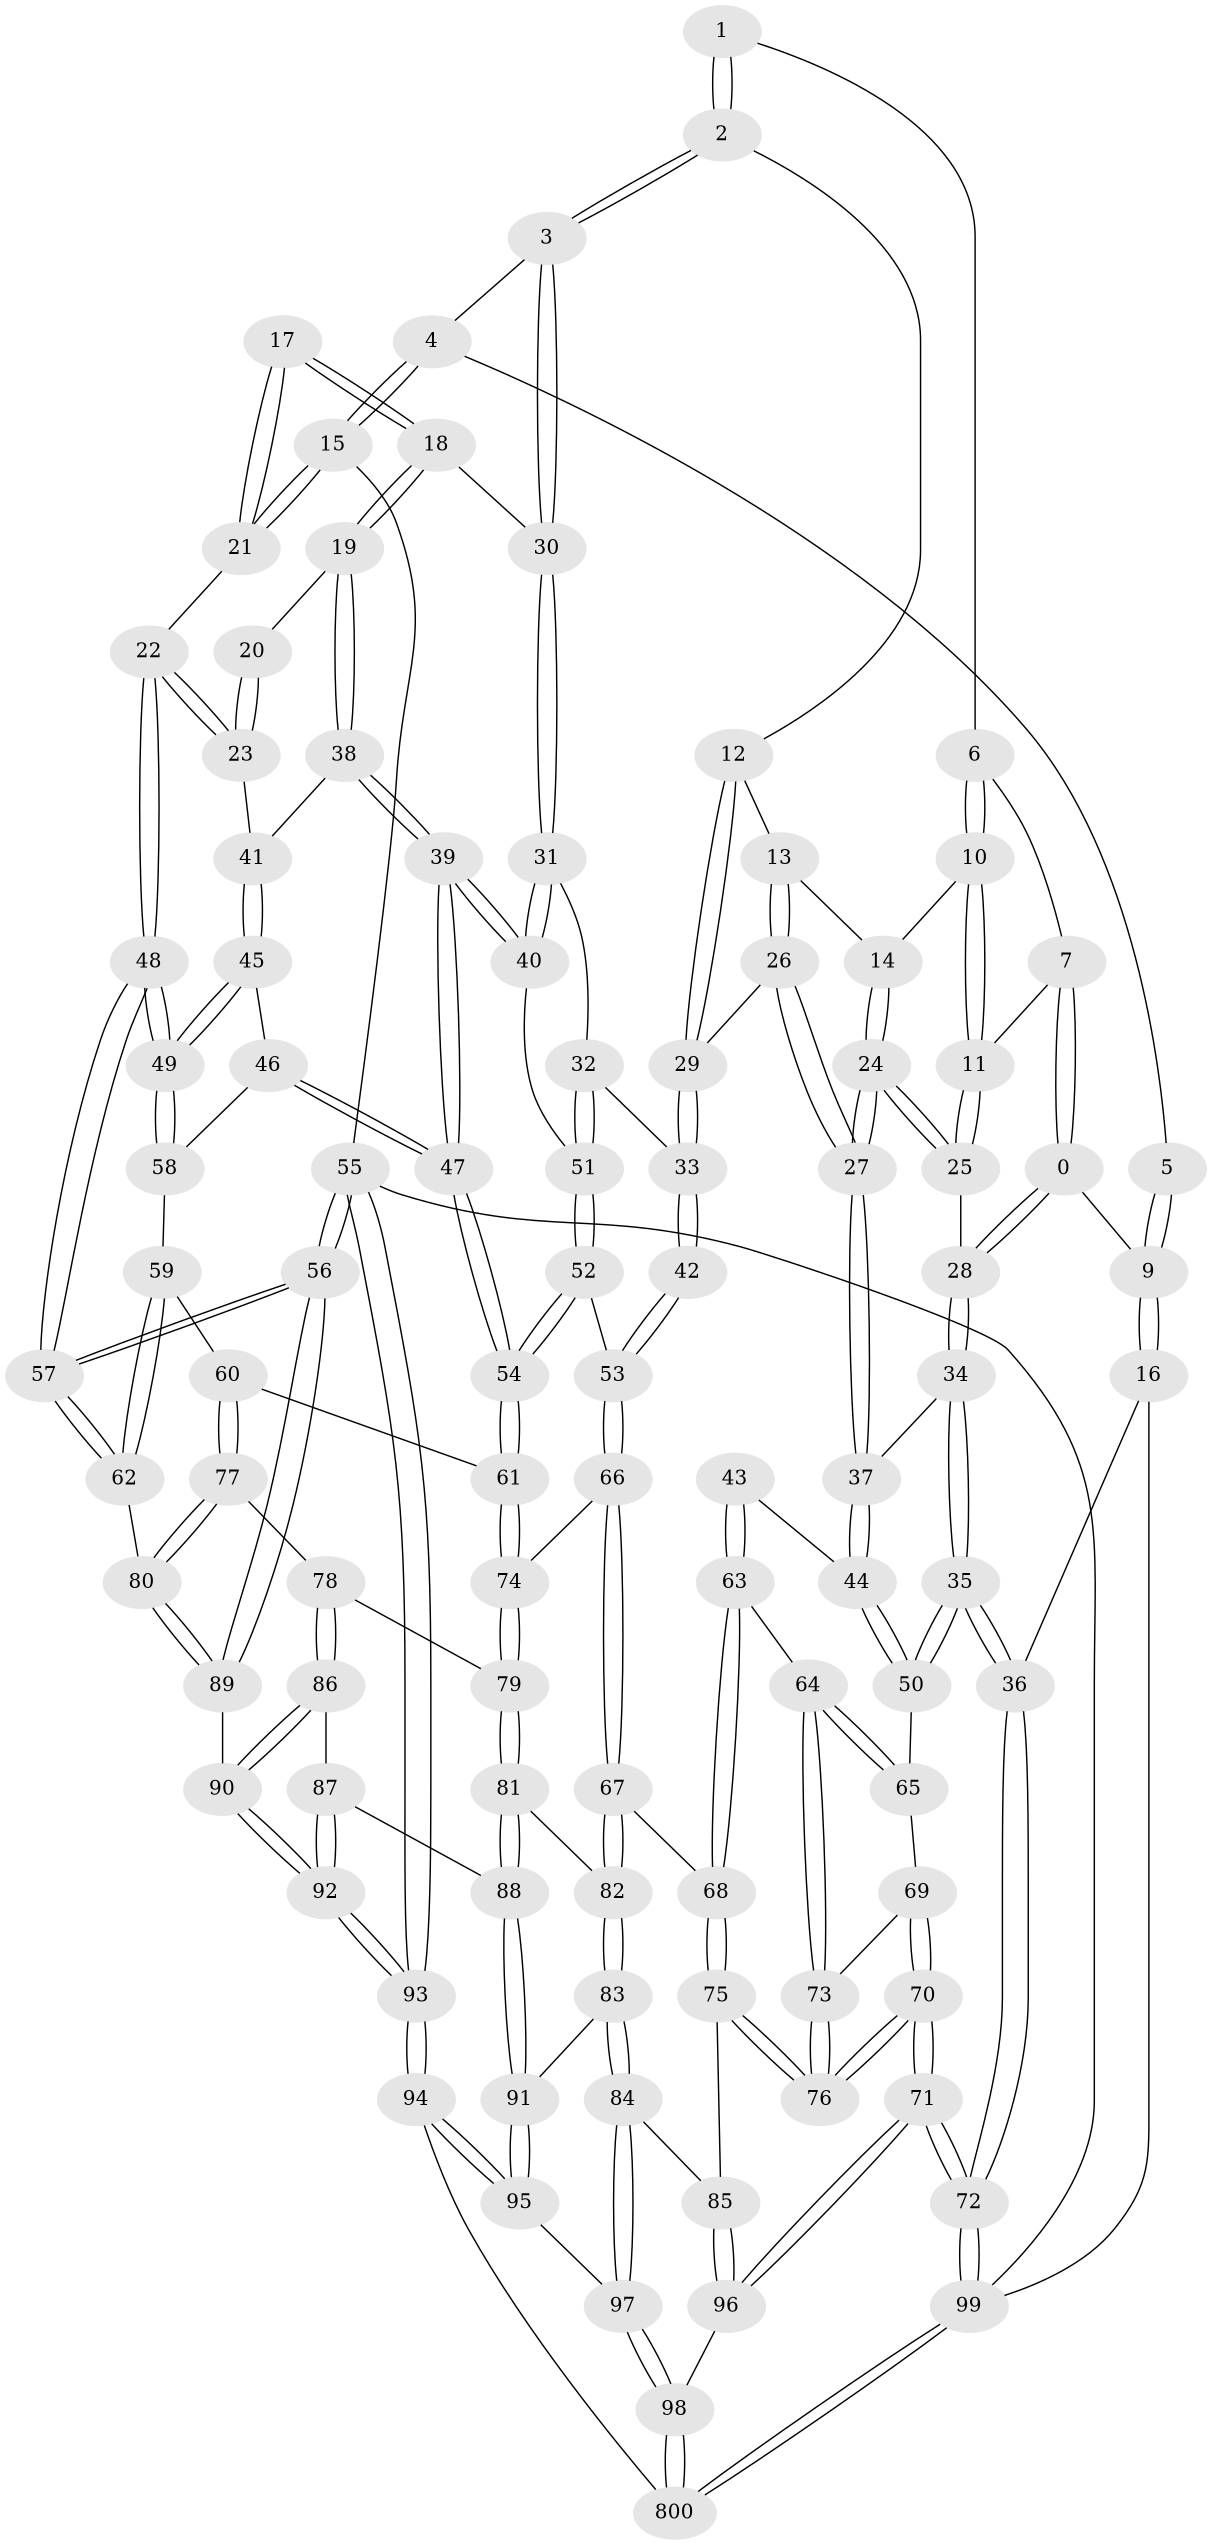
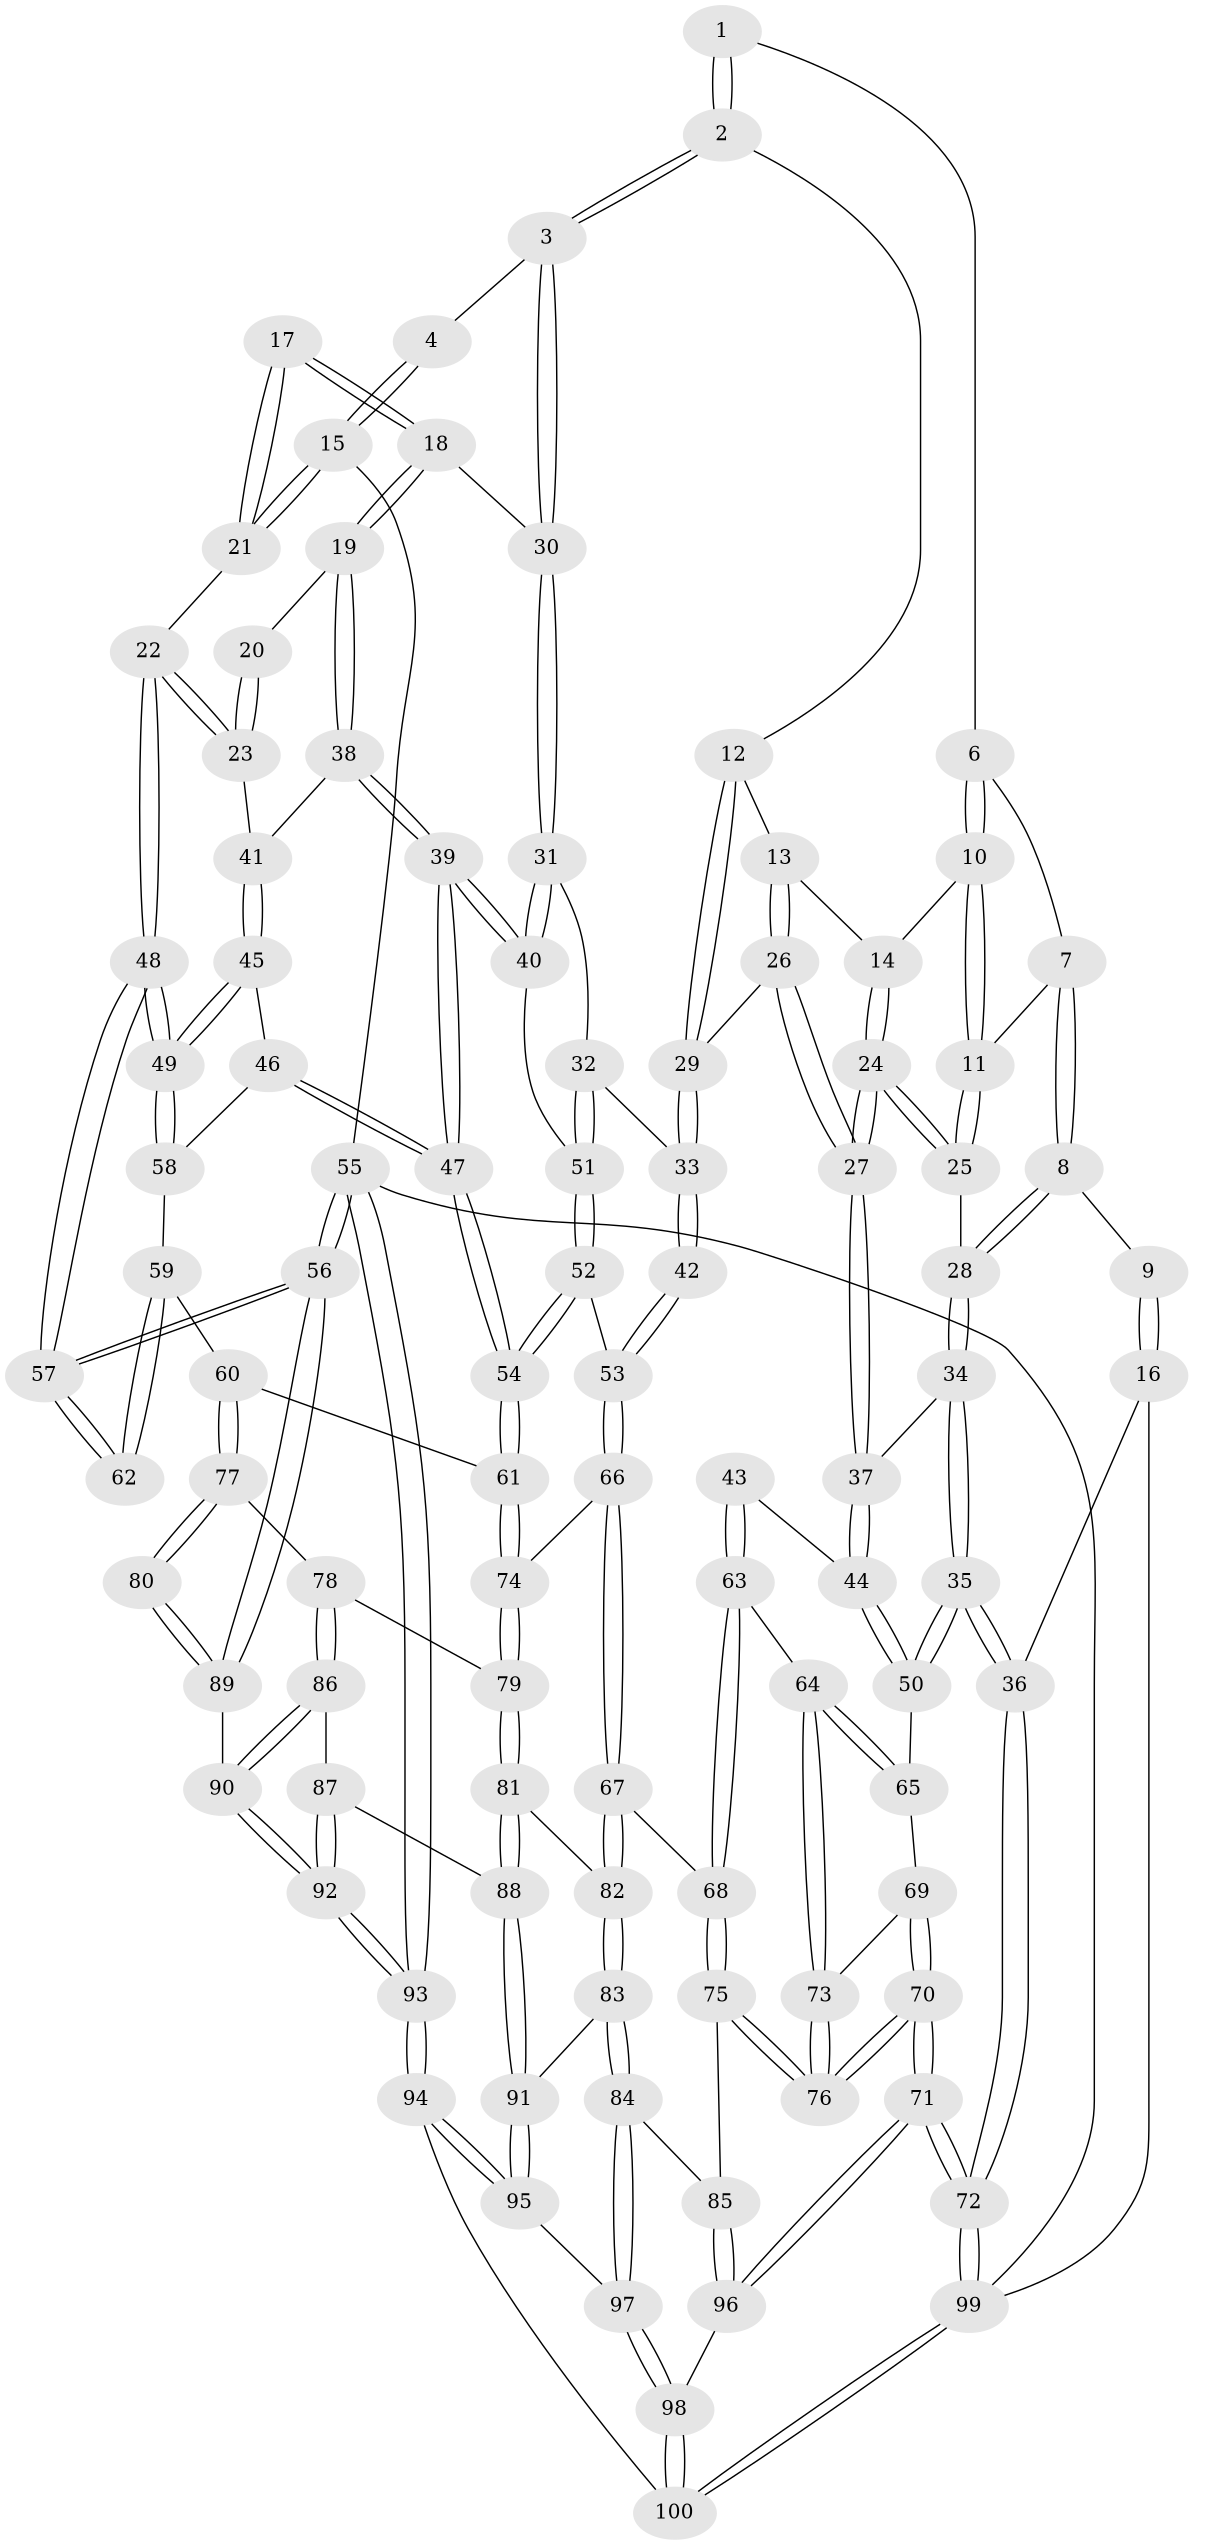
(1064, 1169) -> (1064, 1169)
(1168, 1169) -> none
(134, 1531) -> none
(675, 2513) -> (675, 2513)
